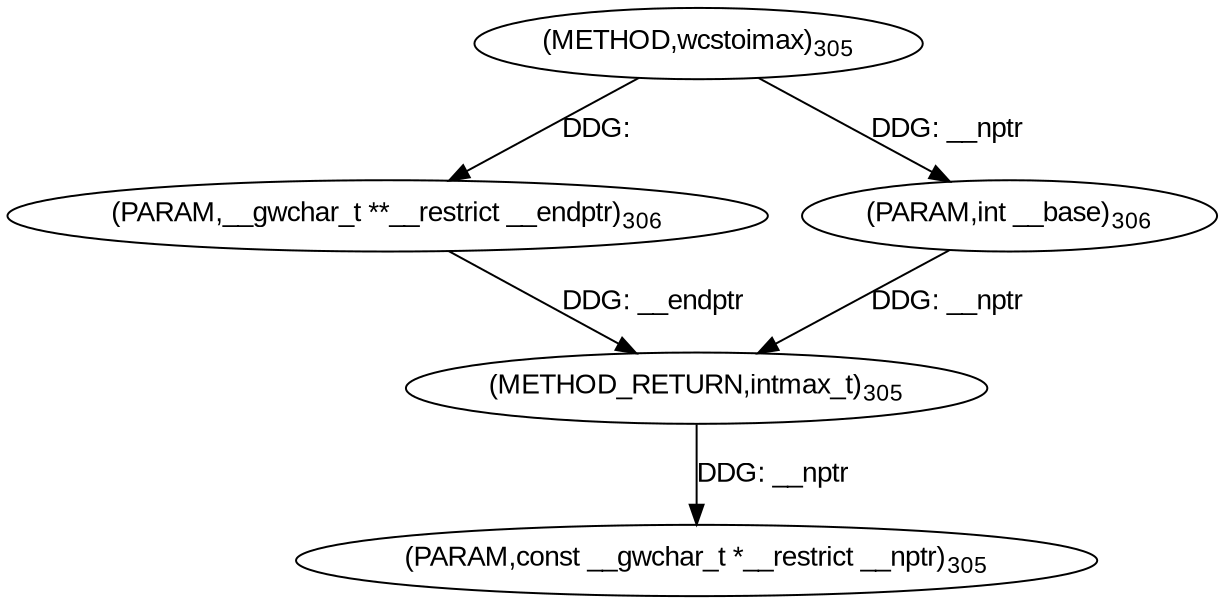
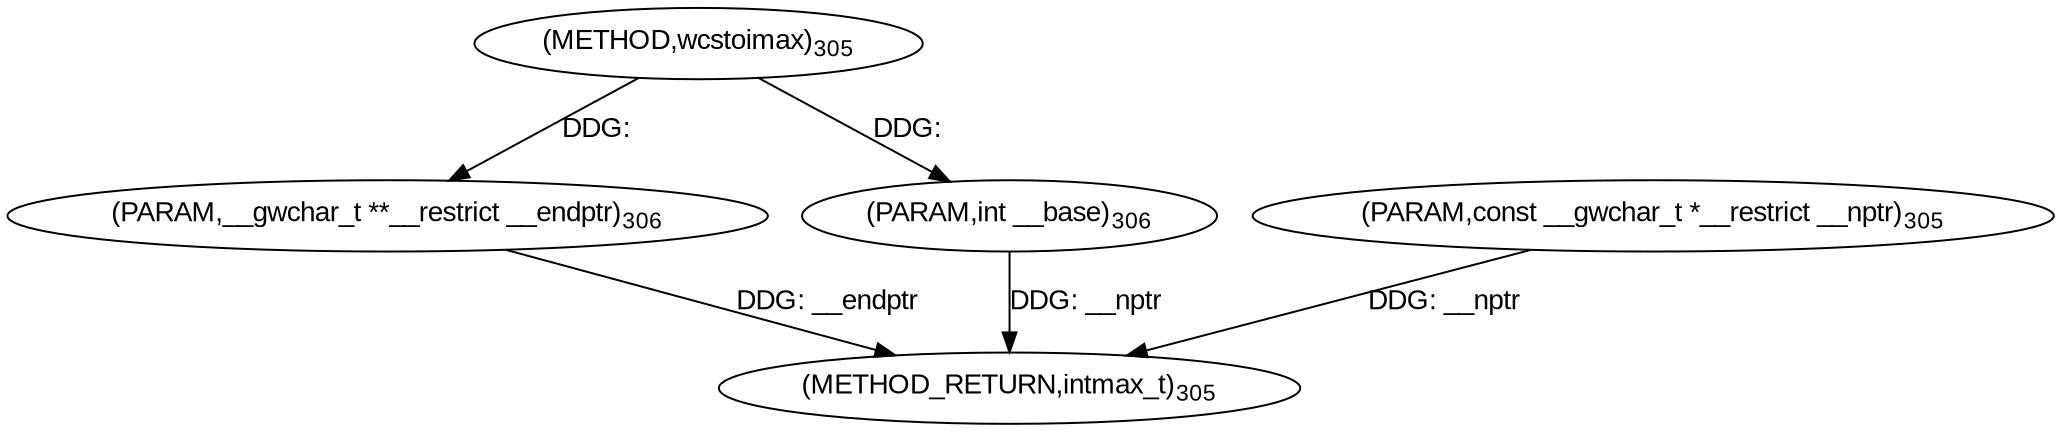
(947, 130) -> (912, 130)
(697, 464) -> (1338, 300)
